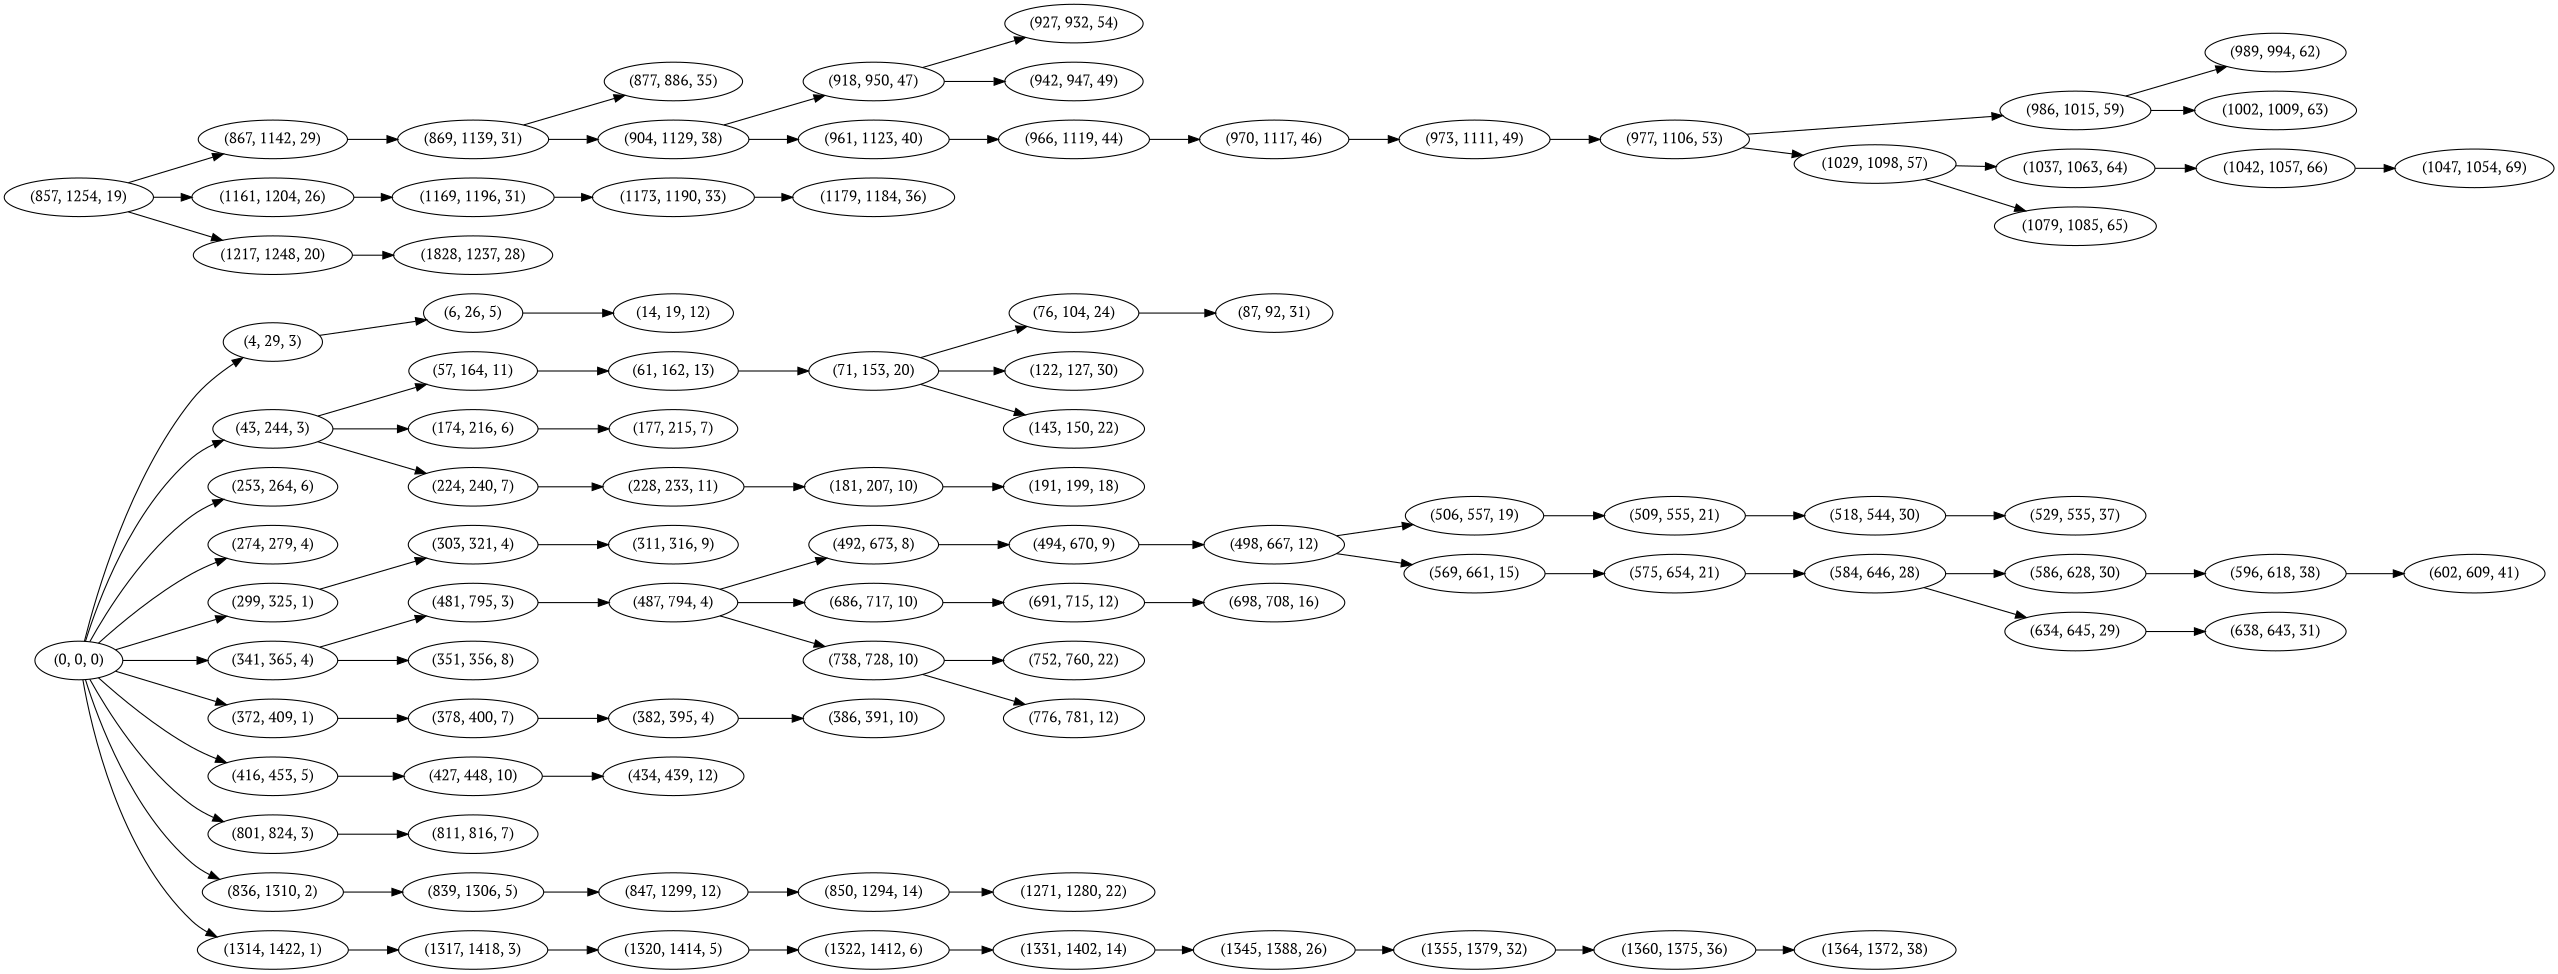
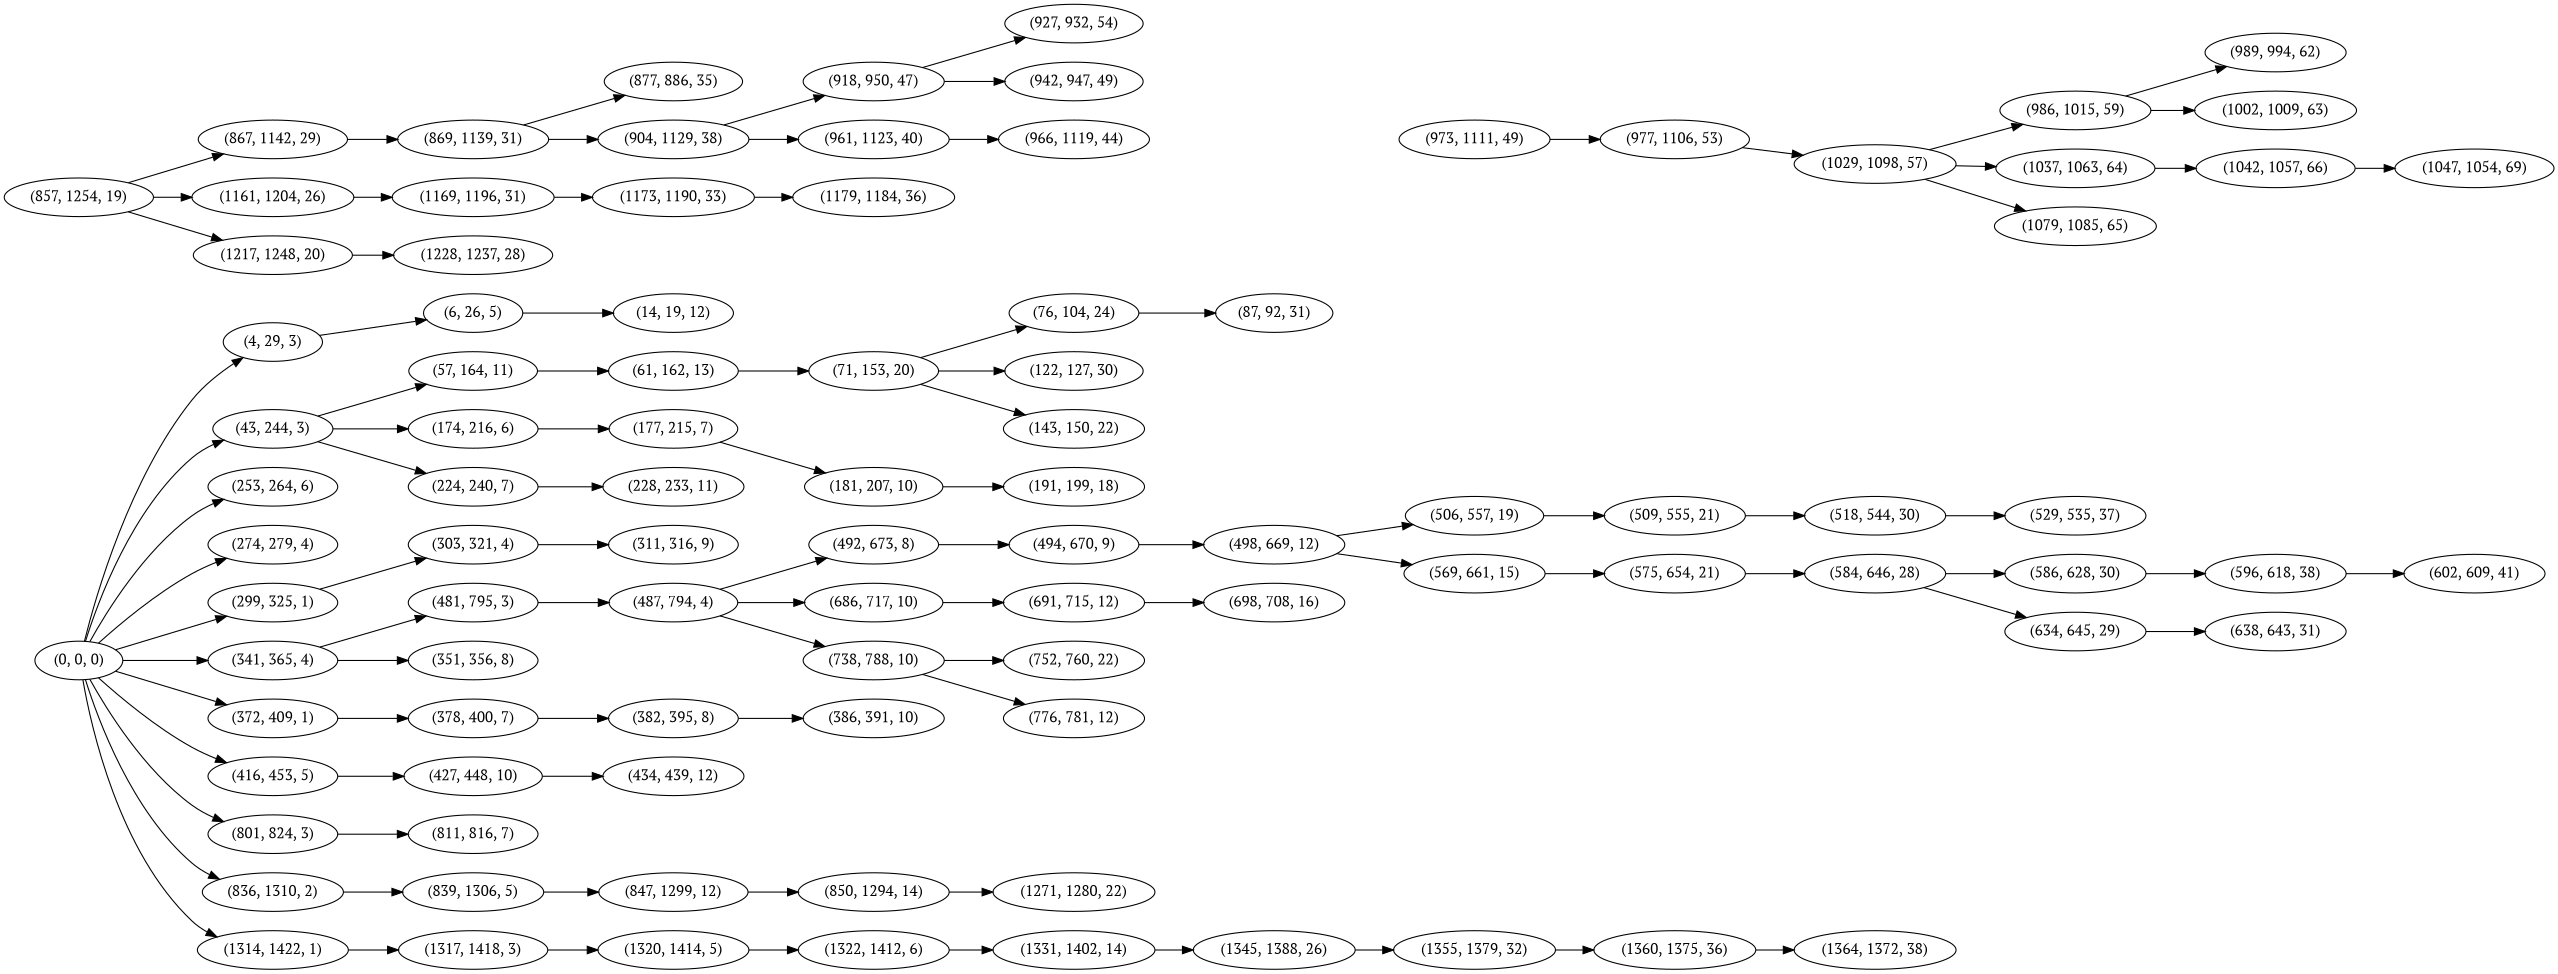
(1869, 125) -> (1971, 138)
(1274, 139) -> none
(473, 255) -> (473, 255)
(769, 487) -> (767, 456)
(1274, 545) -> (1274, 545)
(874, 660) -> (874, 660)
(673, 718) -> (673, 718)
